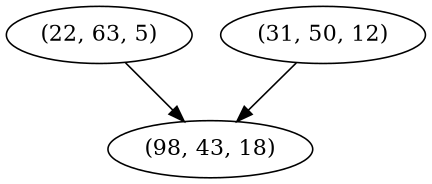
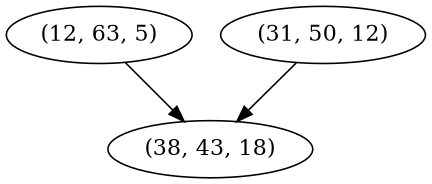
(99, 35) -> (99, 35)
(210, 149) -> (210, 149)
